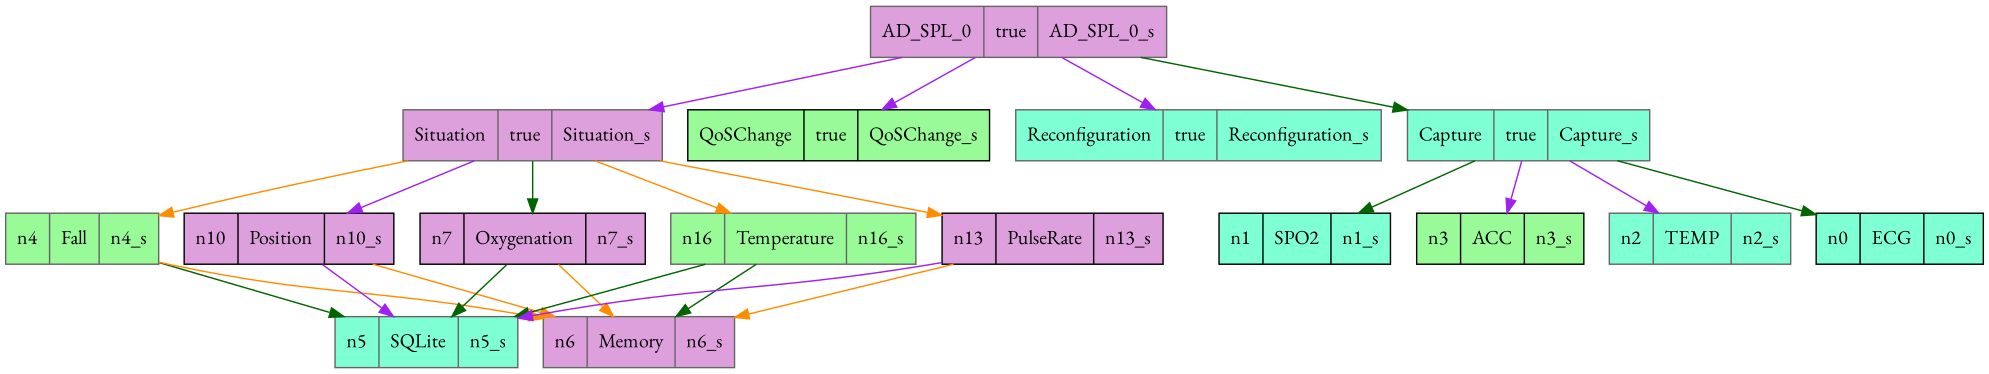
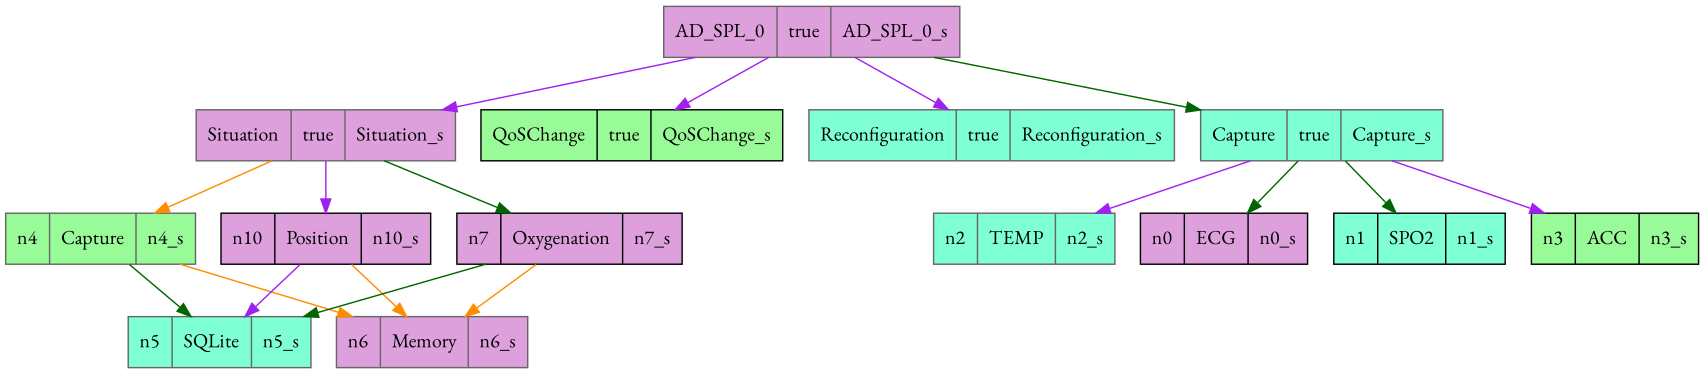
(74, 238) -> (93, 238)
(793, 239) -> none
(1053, 239) -> none
(1900, 239) -> (1224, 239)
